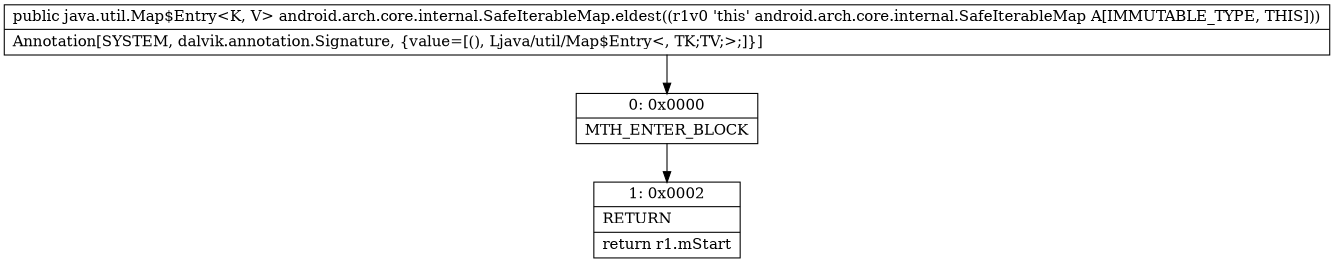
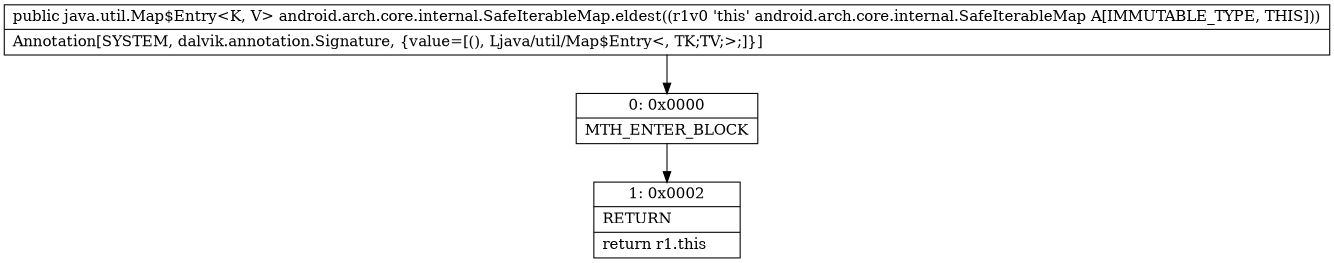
(667, 245) -> (655, 245)
